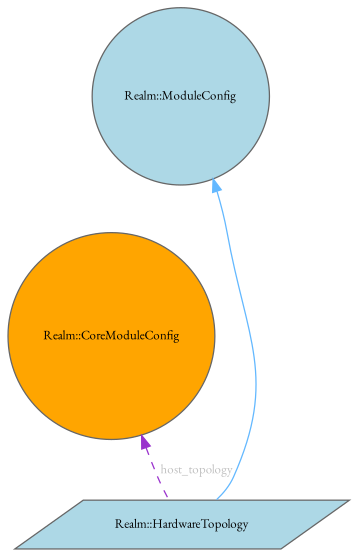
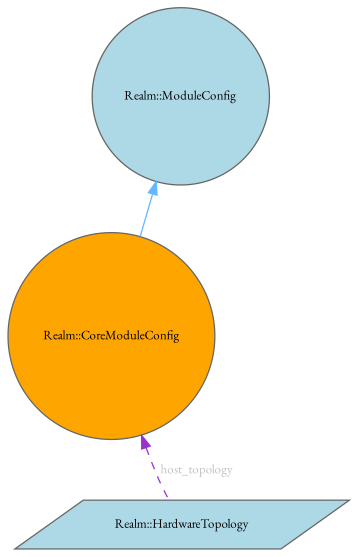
(252, 348) -> (146, 215)
